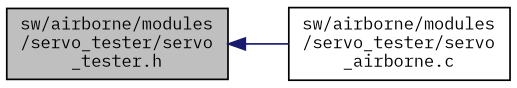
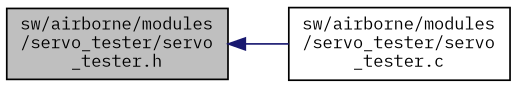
(399, 44) -> (399, 44)
